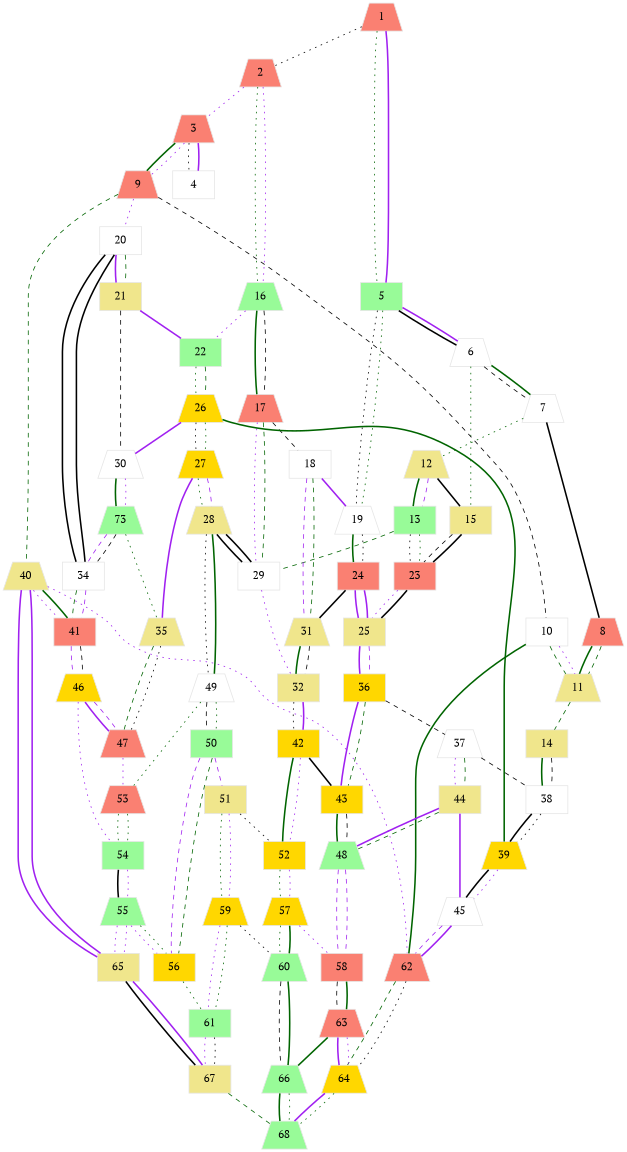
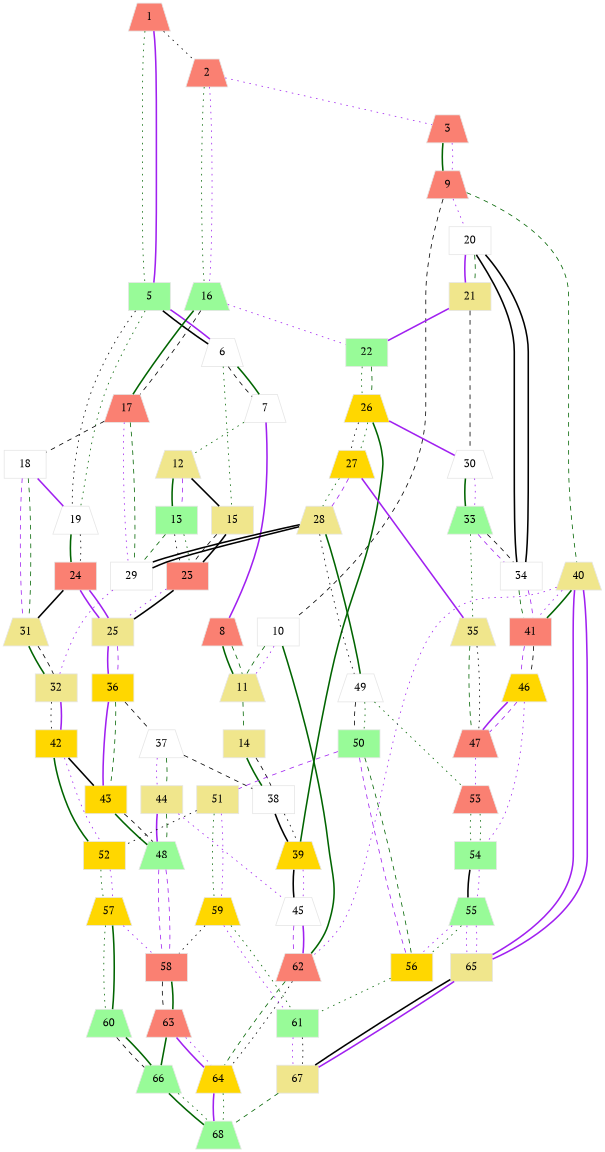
(194, 185) -> none
(121, 520) -> (470, 520)
(573, 520) -> (262, 523)
(460, 856) -> (231, 857)
(255, 940) -> (192, 940)
